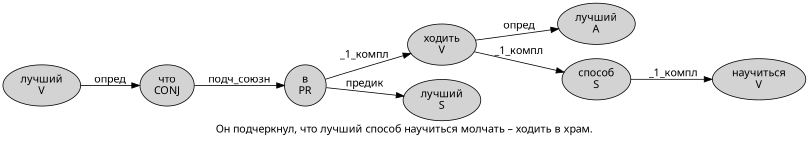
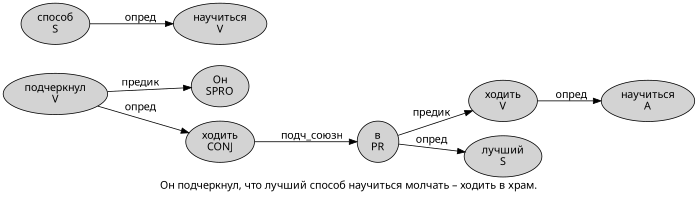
(596, 24) -> (648, 101)
(365, 55) -> (432, 113)
(515, 61) -> none
(674, 74) -> (140, 18)
(365, 84) -> (432, 140)
(42, 85) -> (55, 94)
(167, 85) -> (220, 142)
none -> (220, 86)
